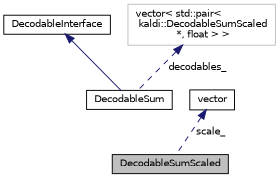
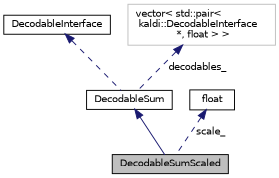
(202, 25) -> (202, 25)
(97, 66) -> (97, 66)
(212, 100) -> (212, 100)
none -> (152, 136)
